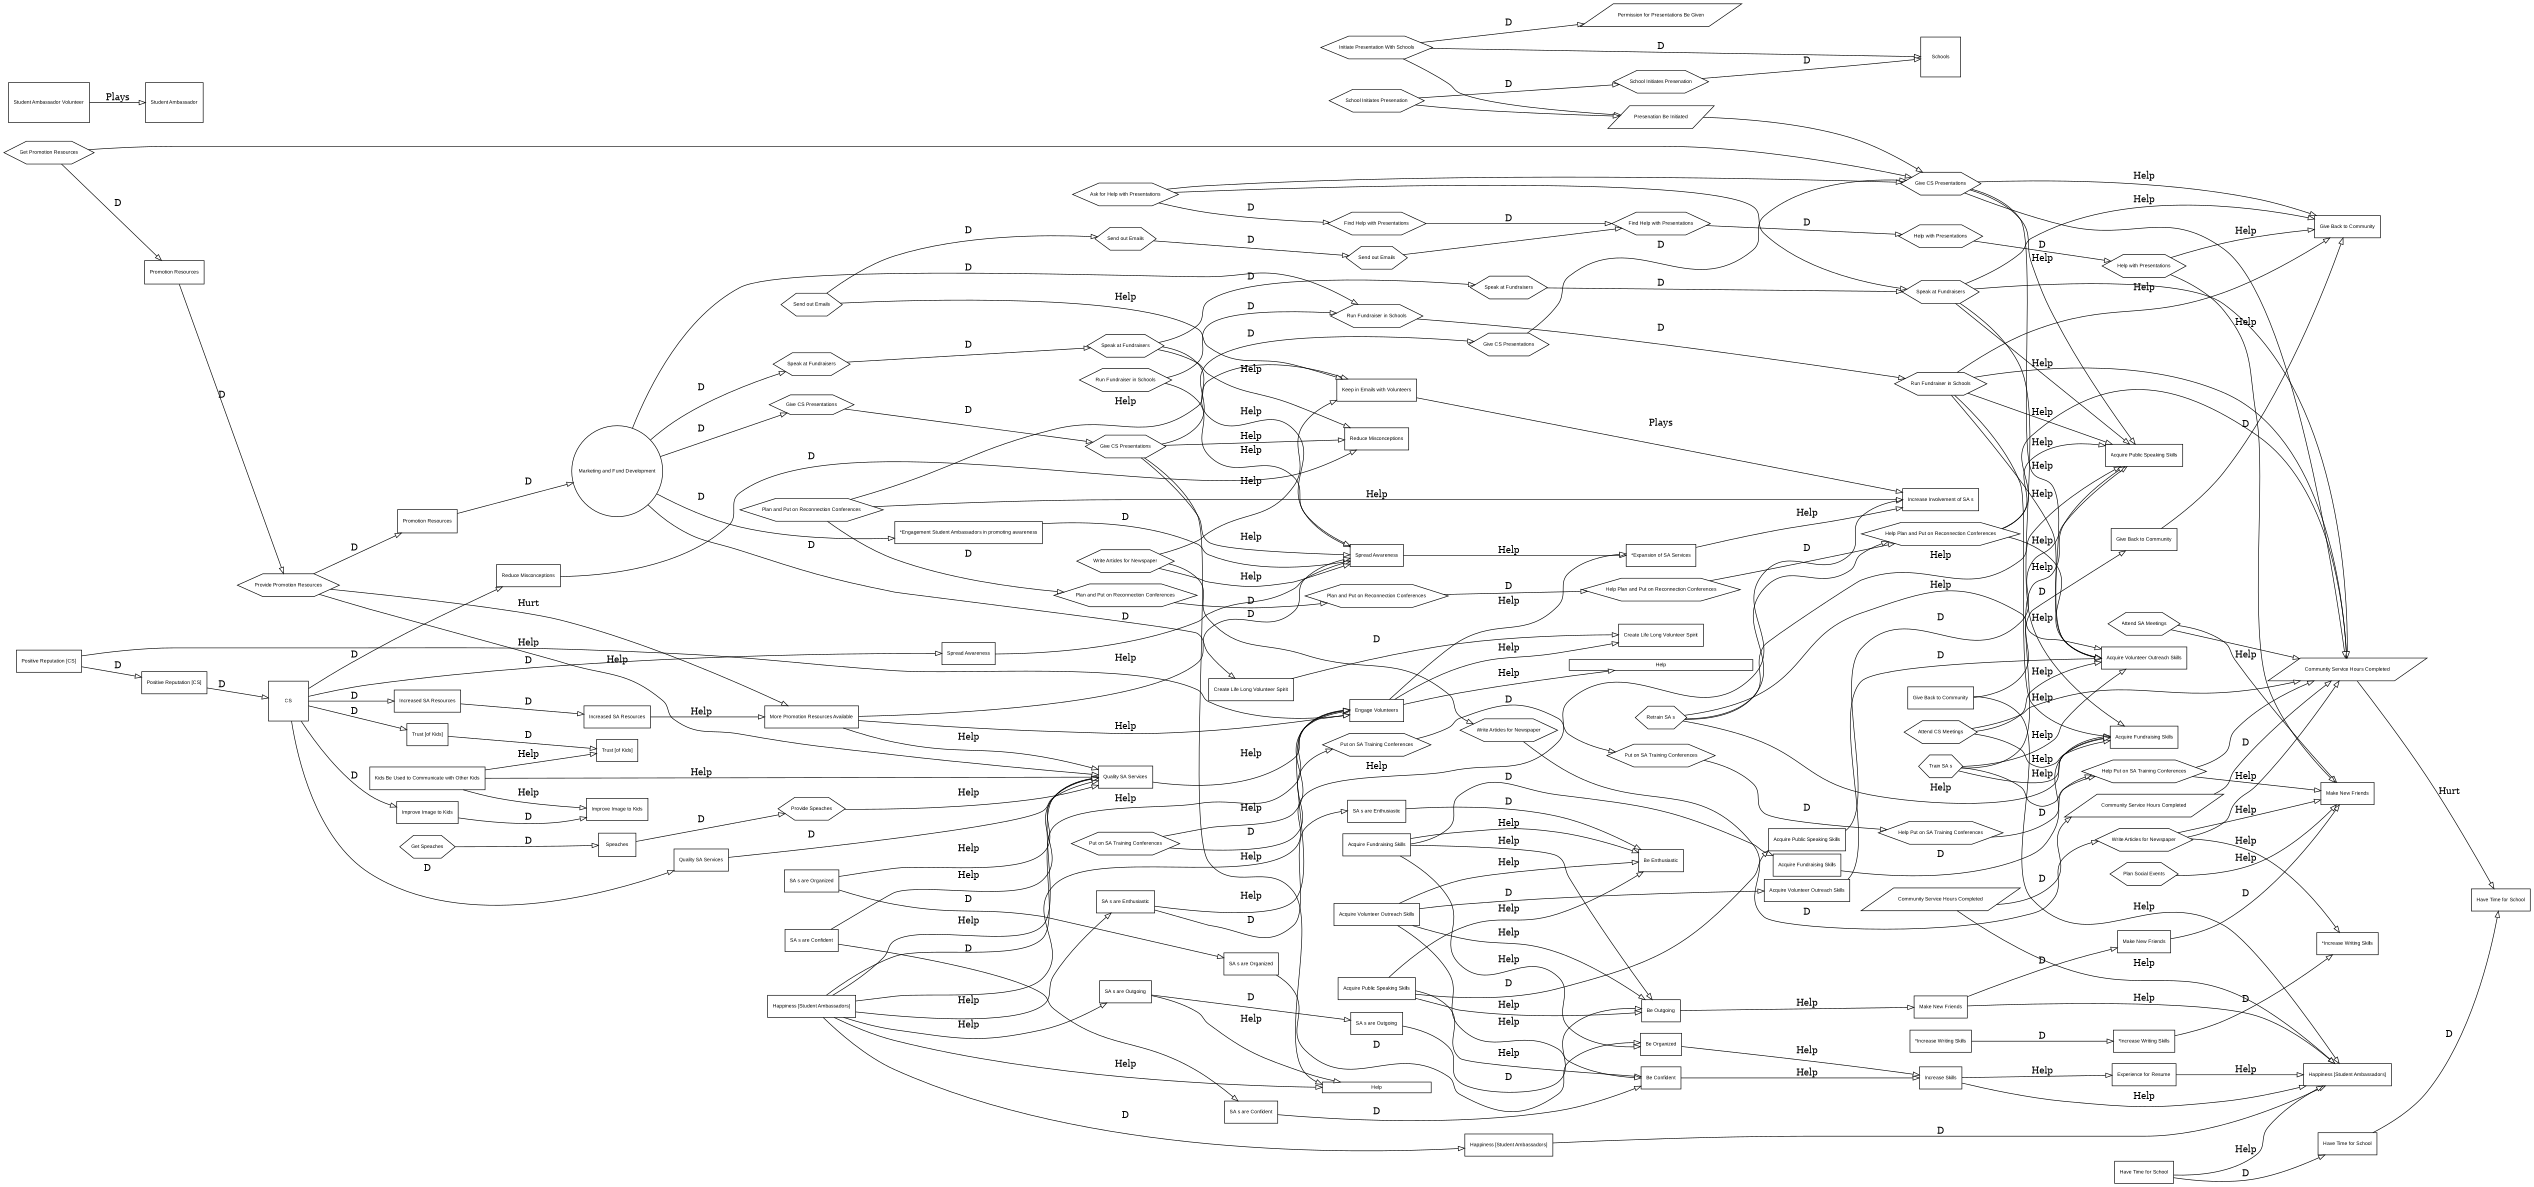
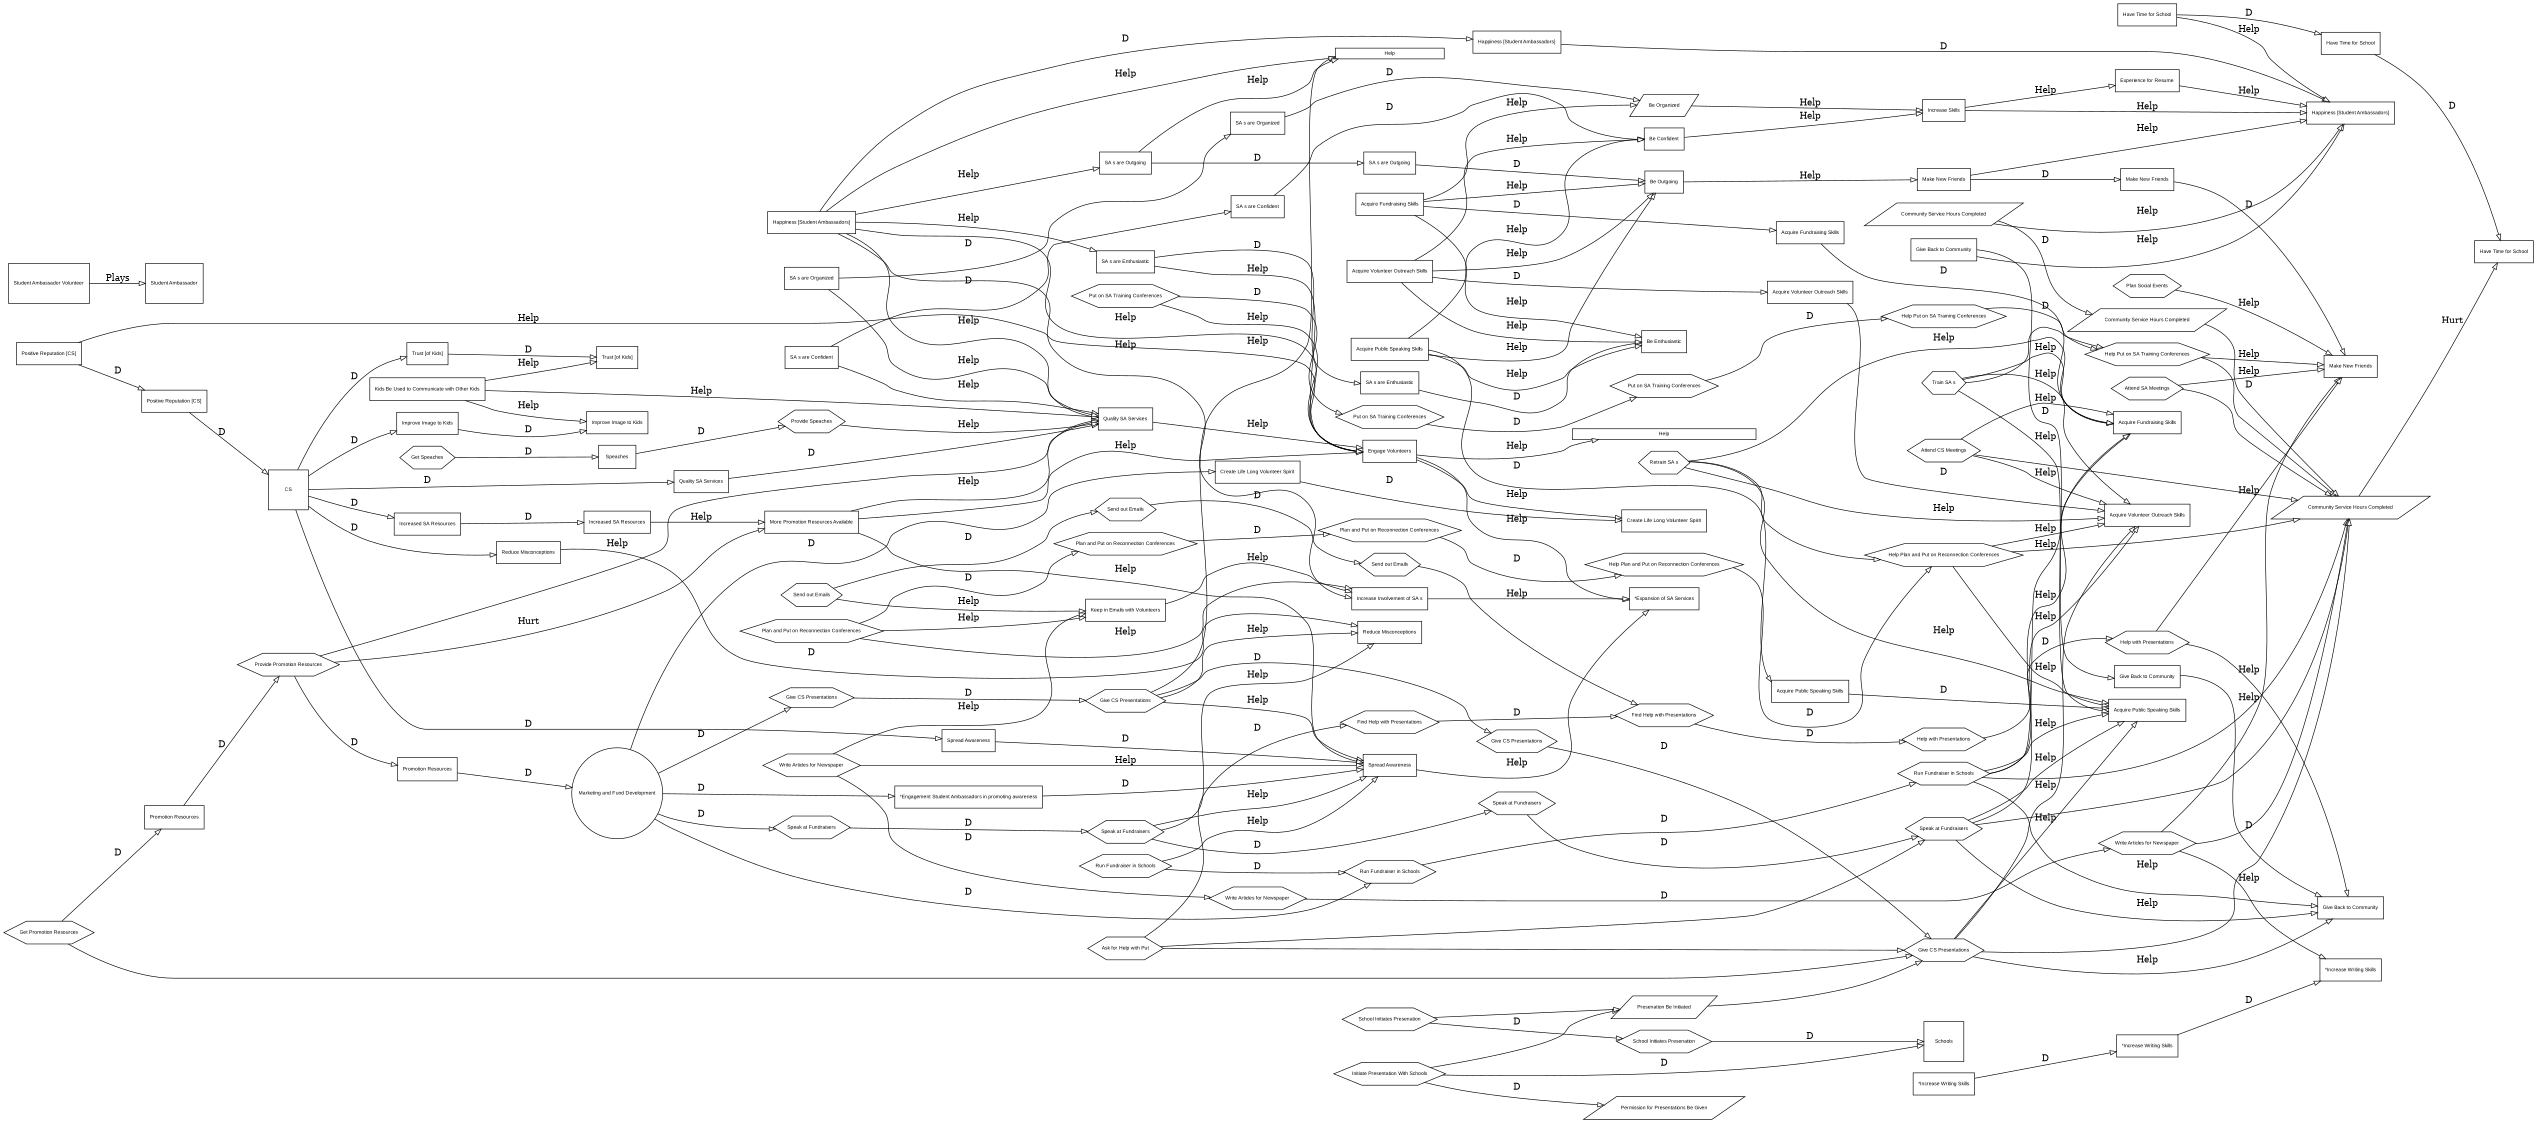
(1126, 194) -> (1126, 948)
(1661, 423) -> (1258, 558)
(1796, 527) -> (1525, 599)
(1661, 1044) -> (1664, 105)
